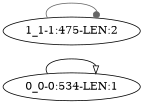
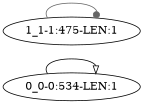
(72, 31) -> (72, 31)
